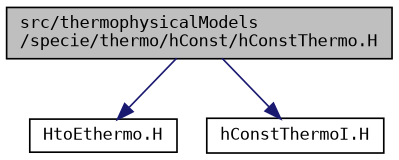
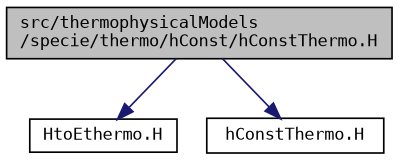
(295, 136) -> (295, 136)
